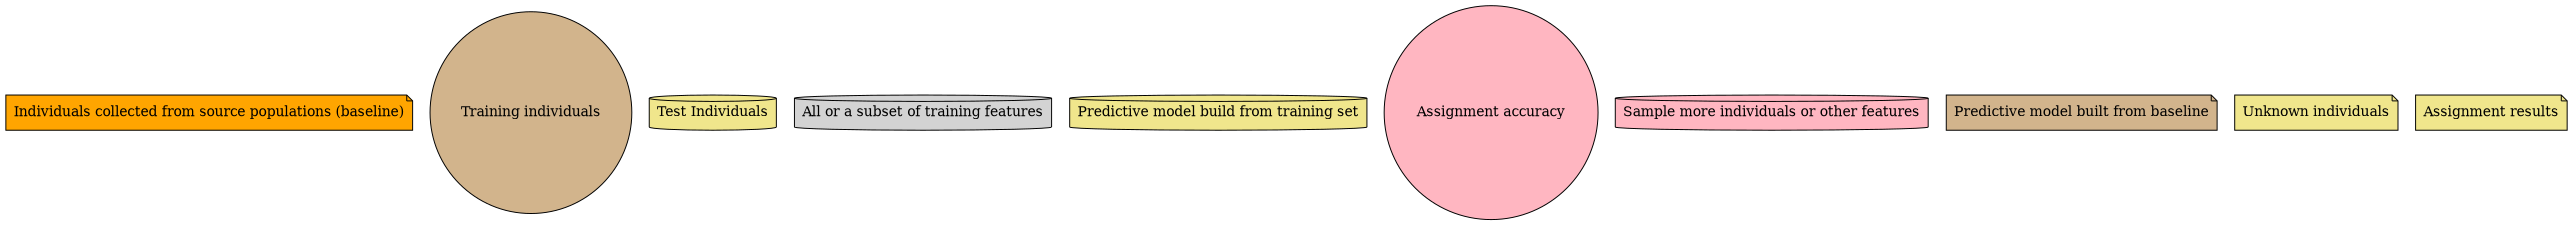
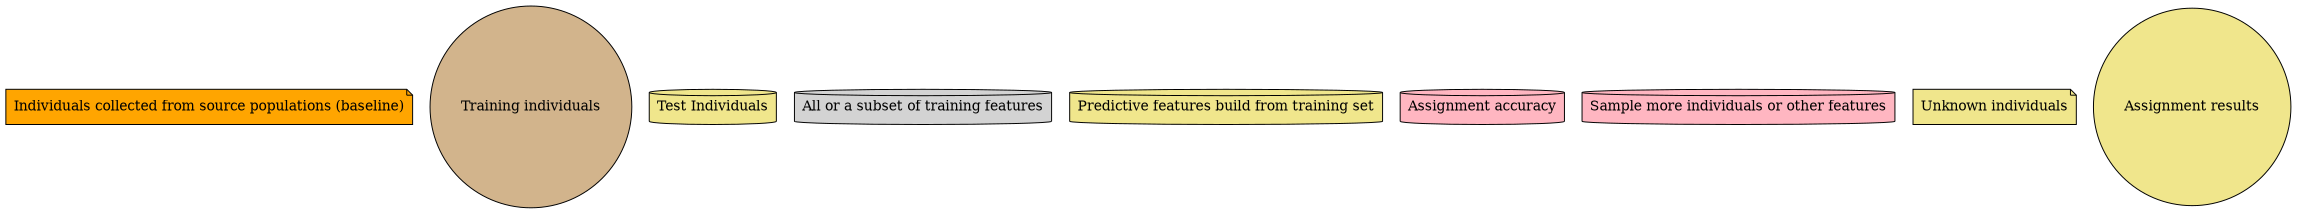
(1218, 113) -> (1226, 107)
(1491, 113) -> (1482, 107)
(2082, 113) -> none
(2491, 113) -> (2192, 107)
